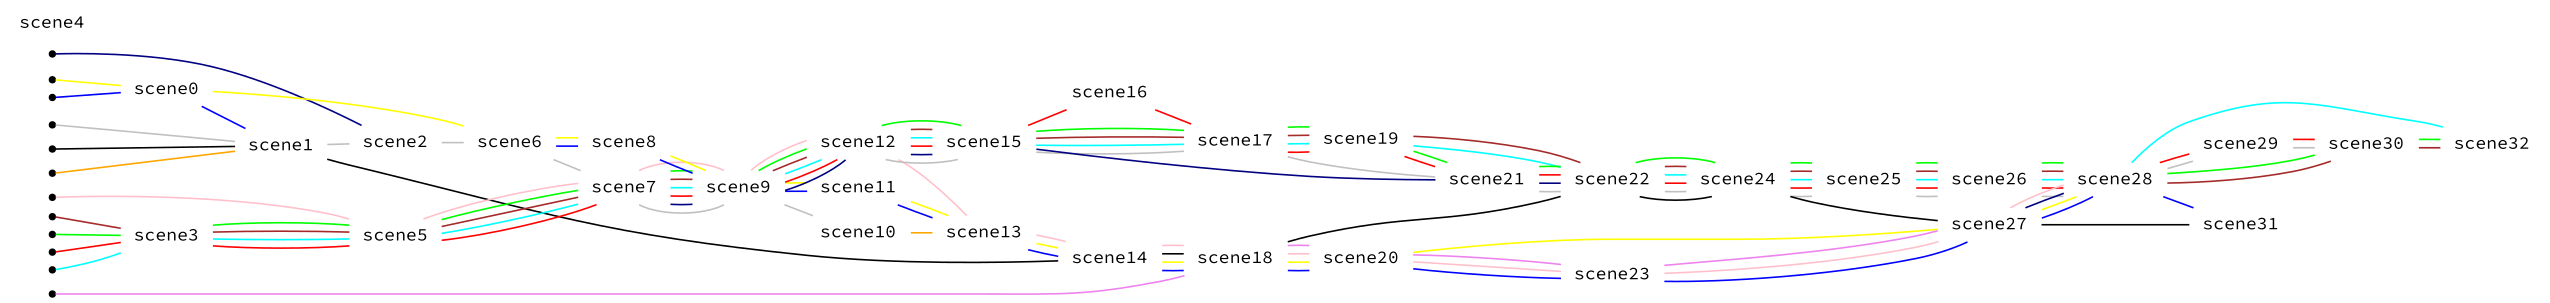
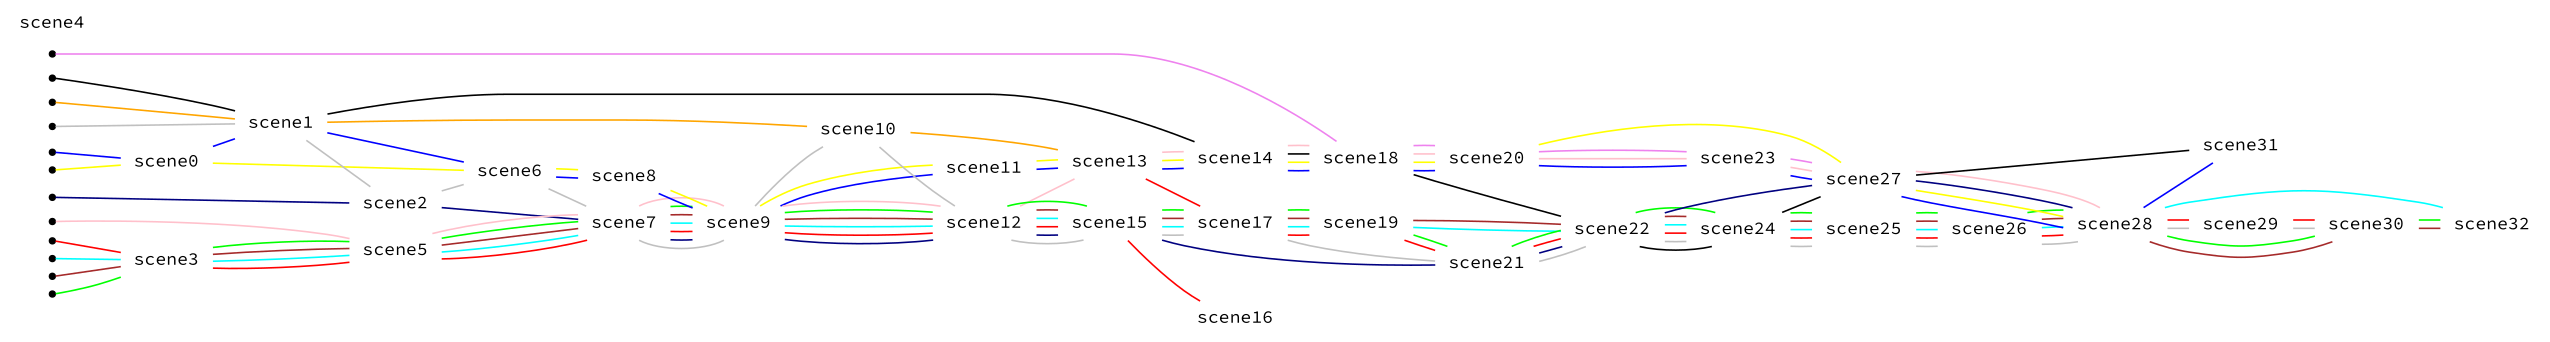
(1173, 117) -> (1173, 193)
none -> (567, 120)
none -> (396, 147)
none -> (925, 185)
none -> (1738, 197)
none -> (493, 212)
